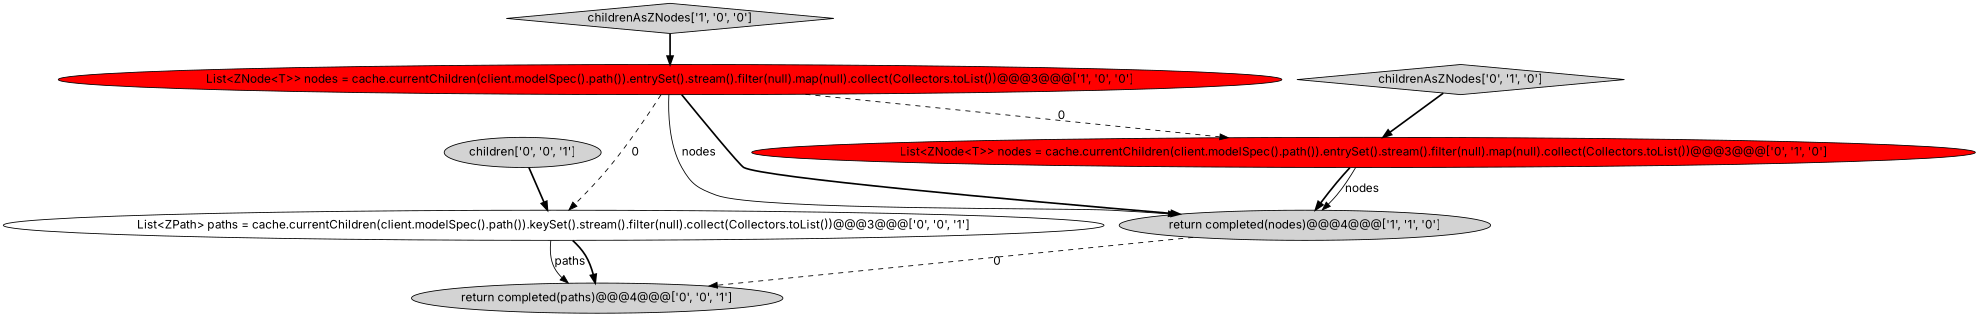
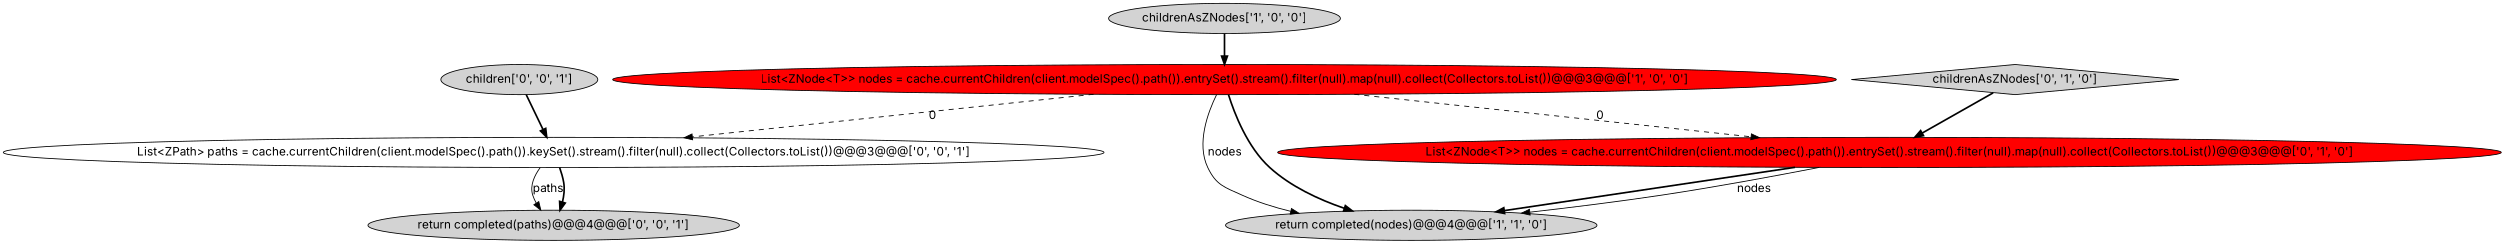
(670, 18) -> (1225, 18)
(955, 261) -> none
